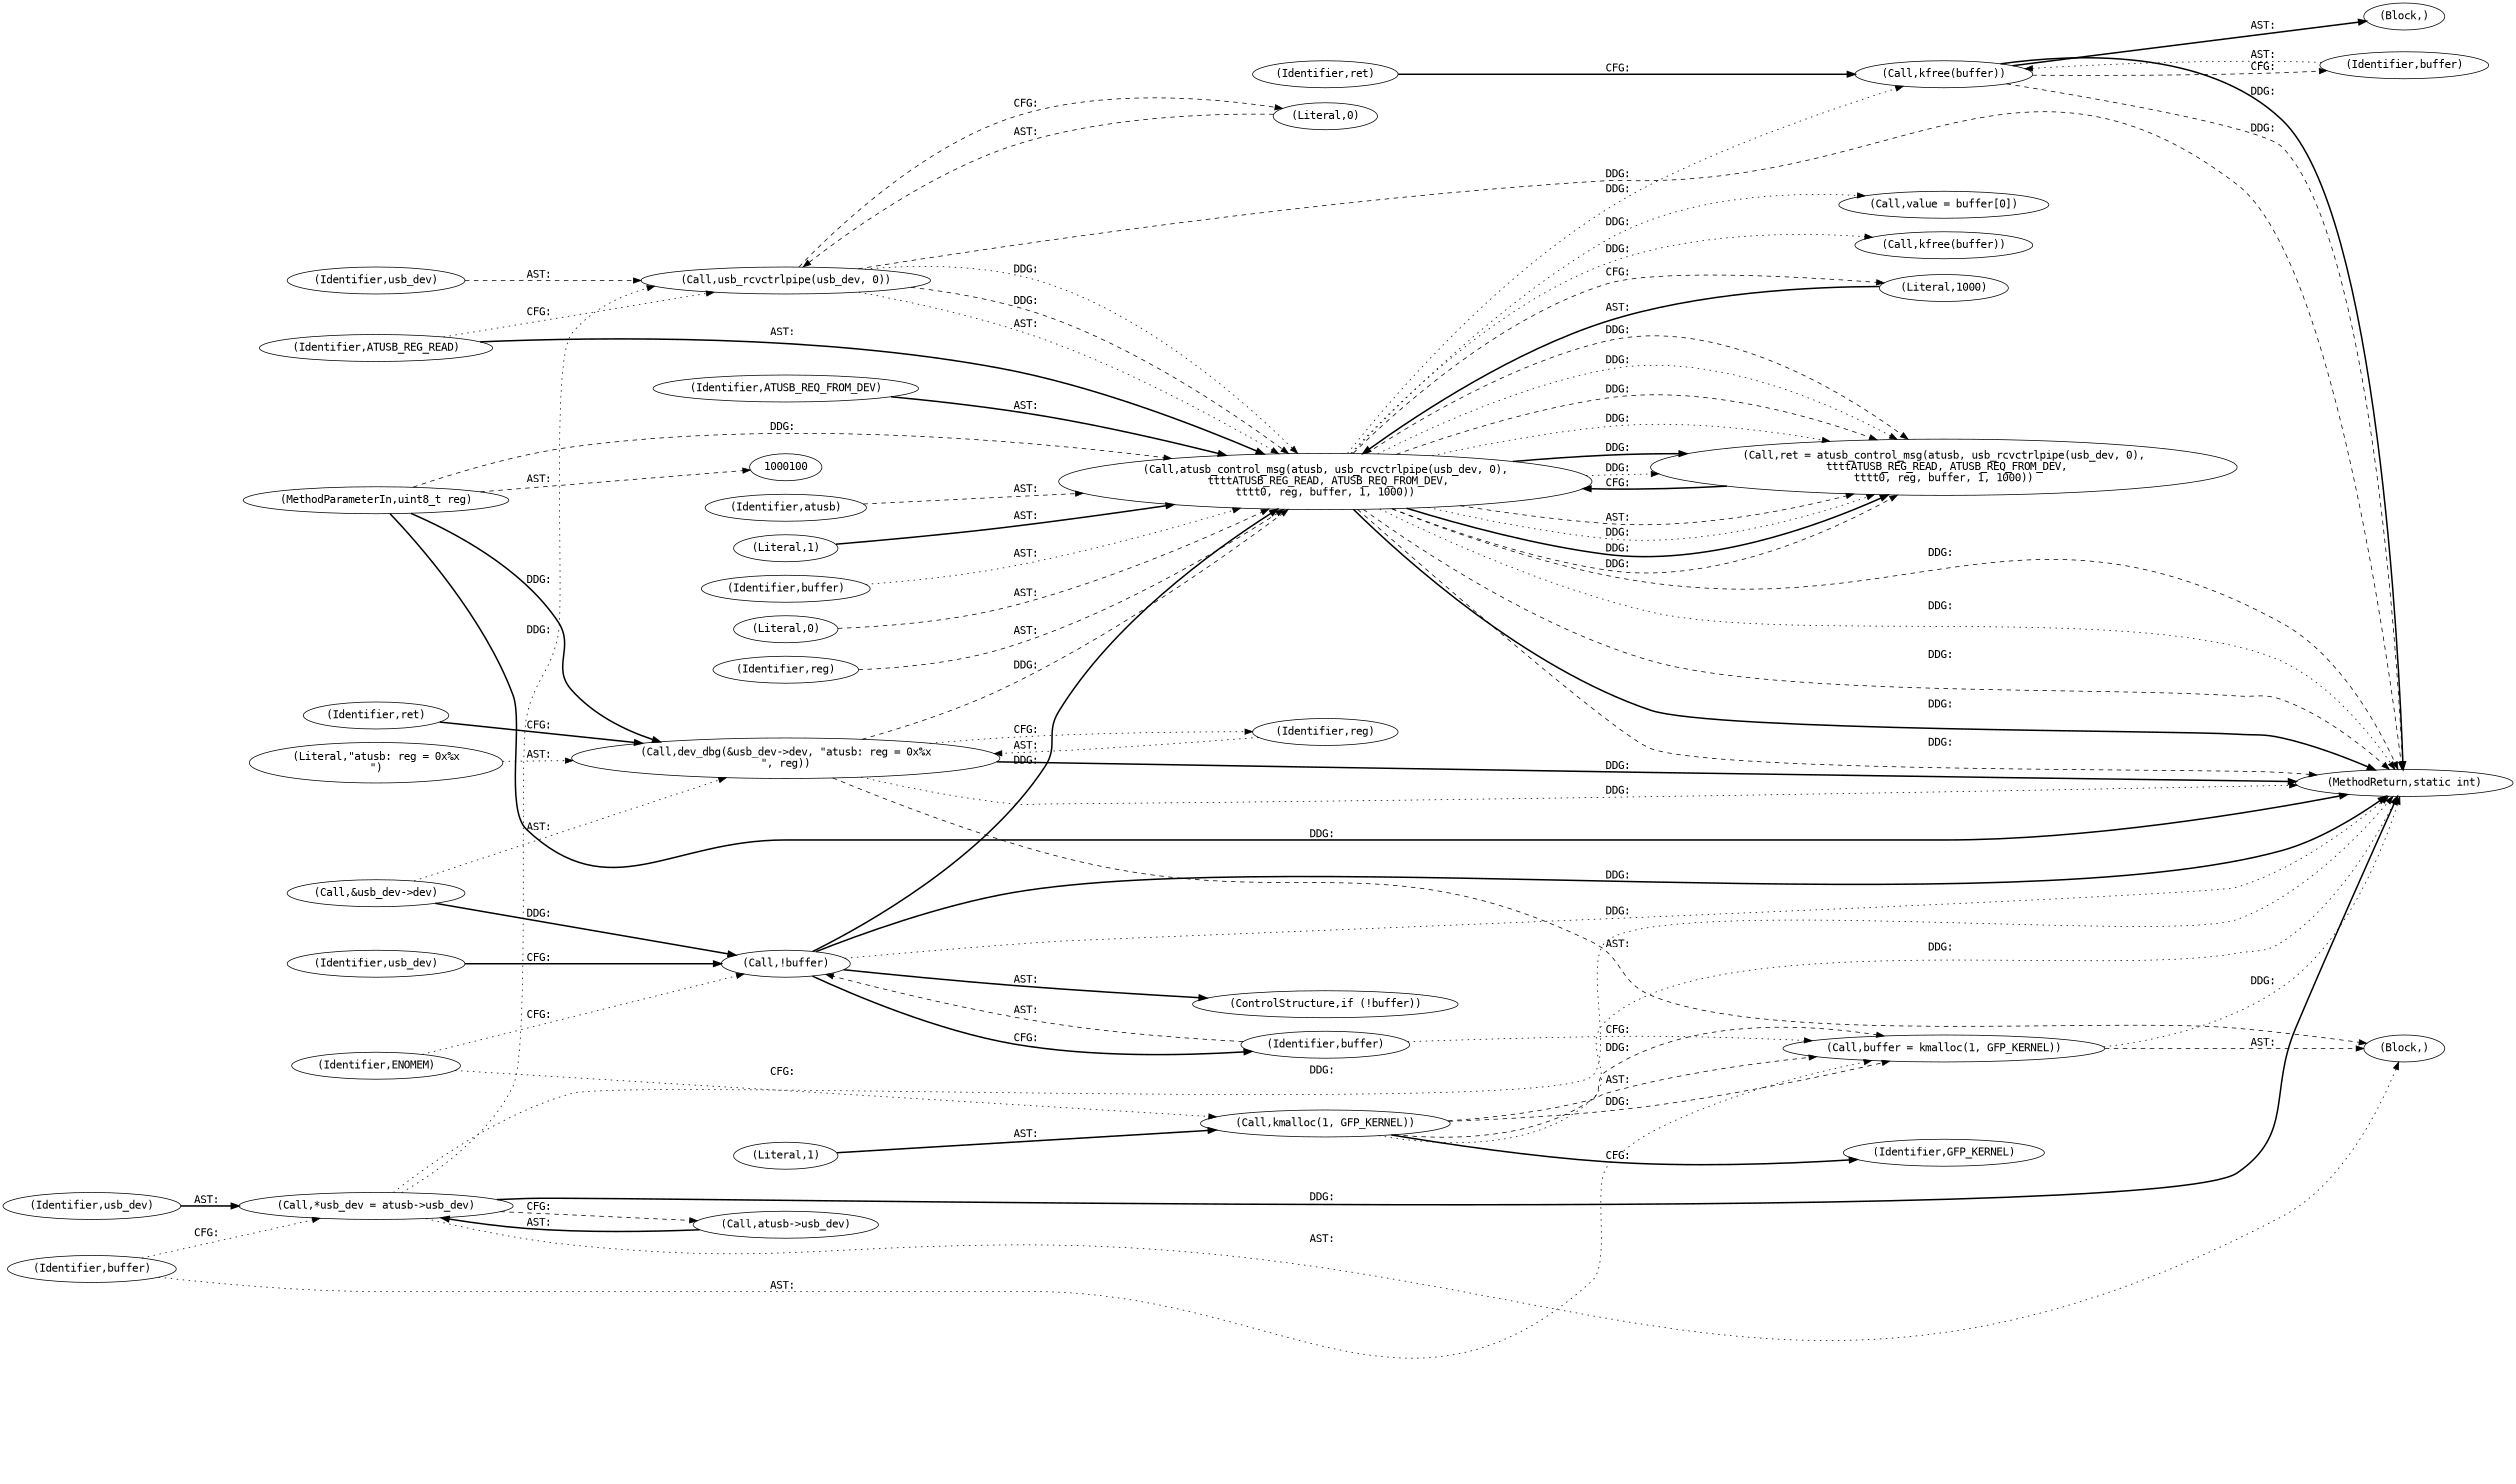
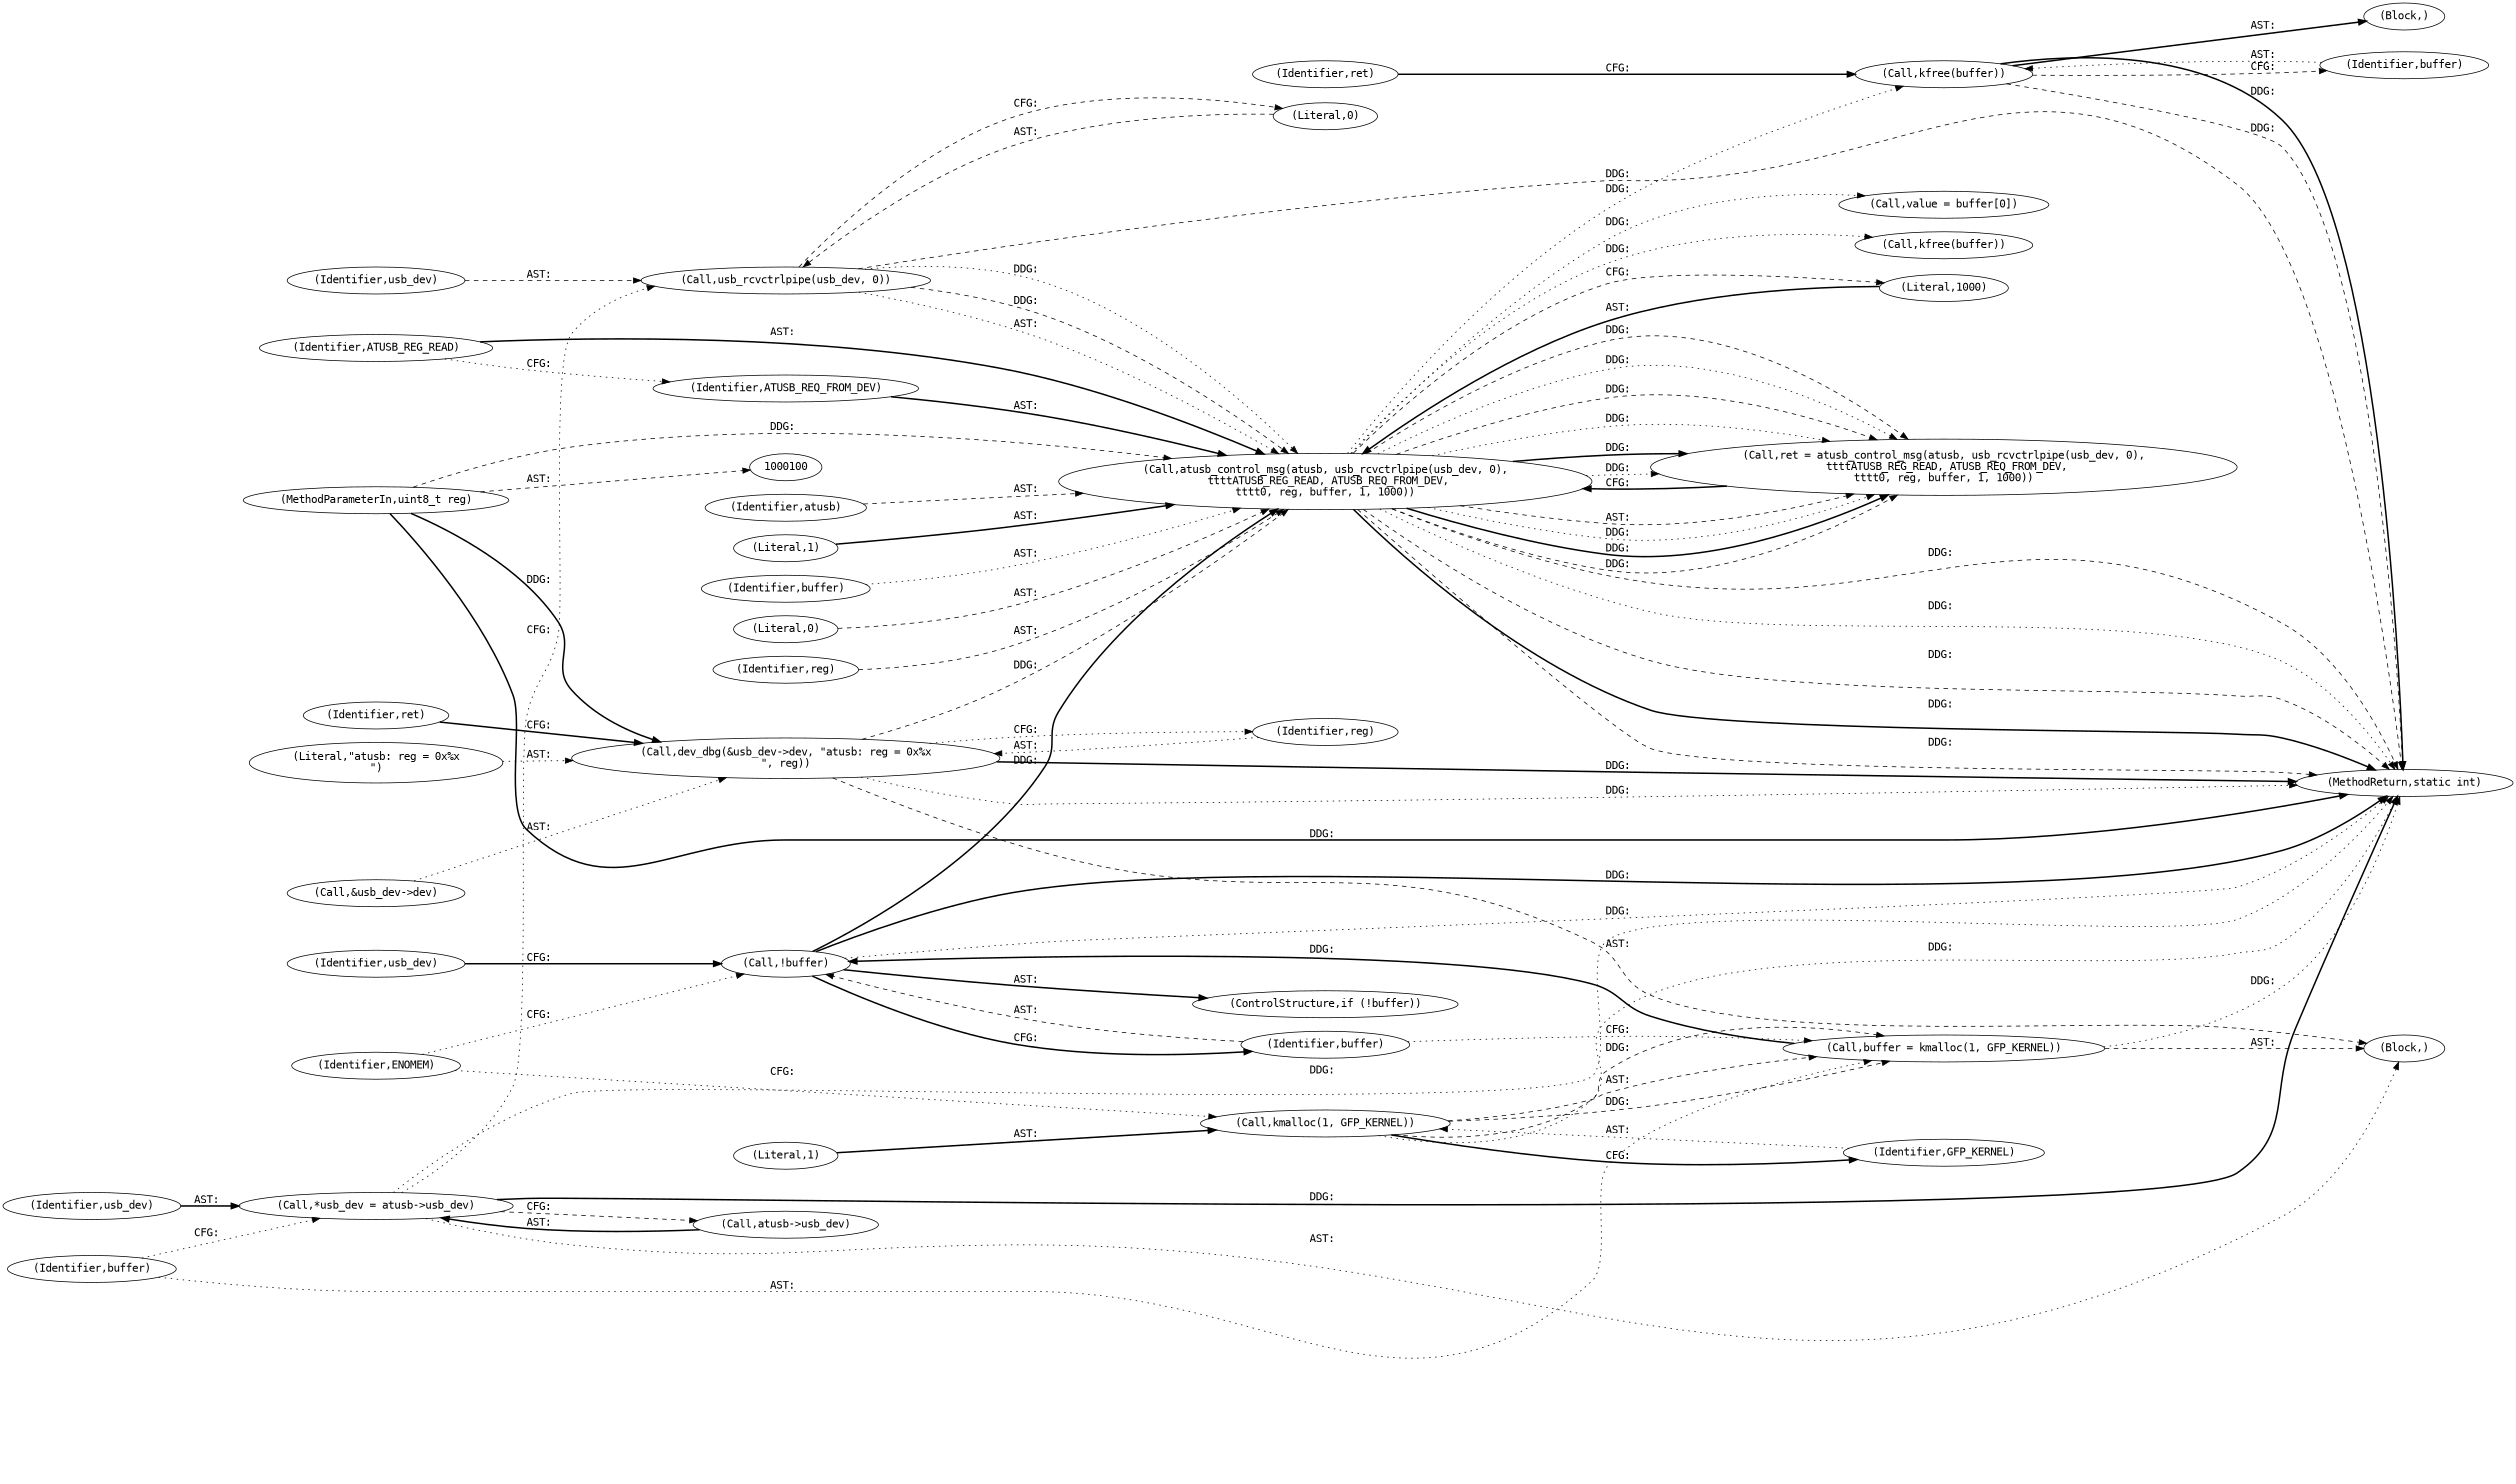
(575, 315) -> (553, 372)
(542, 630) -> (542, 630)
(582, 929) -> (1332, 959)
none -> (1658, 1139)
